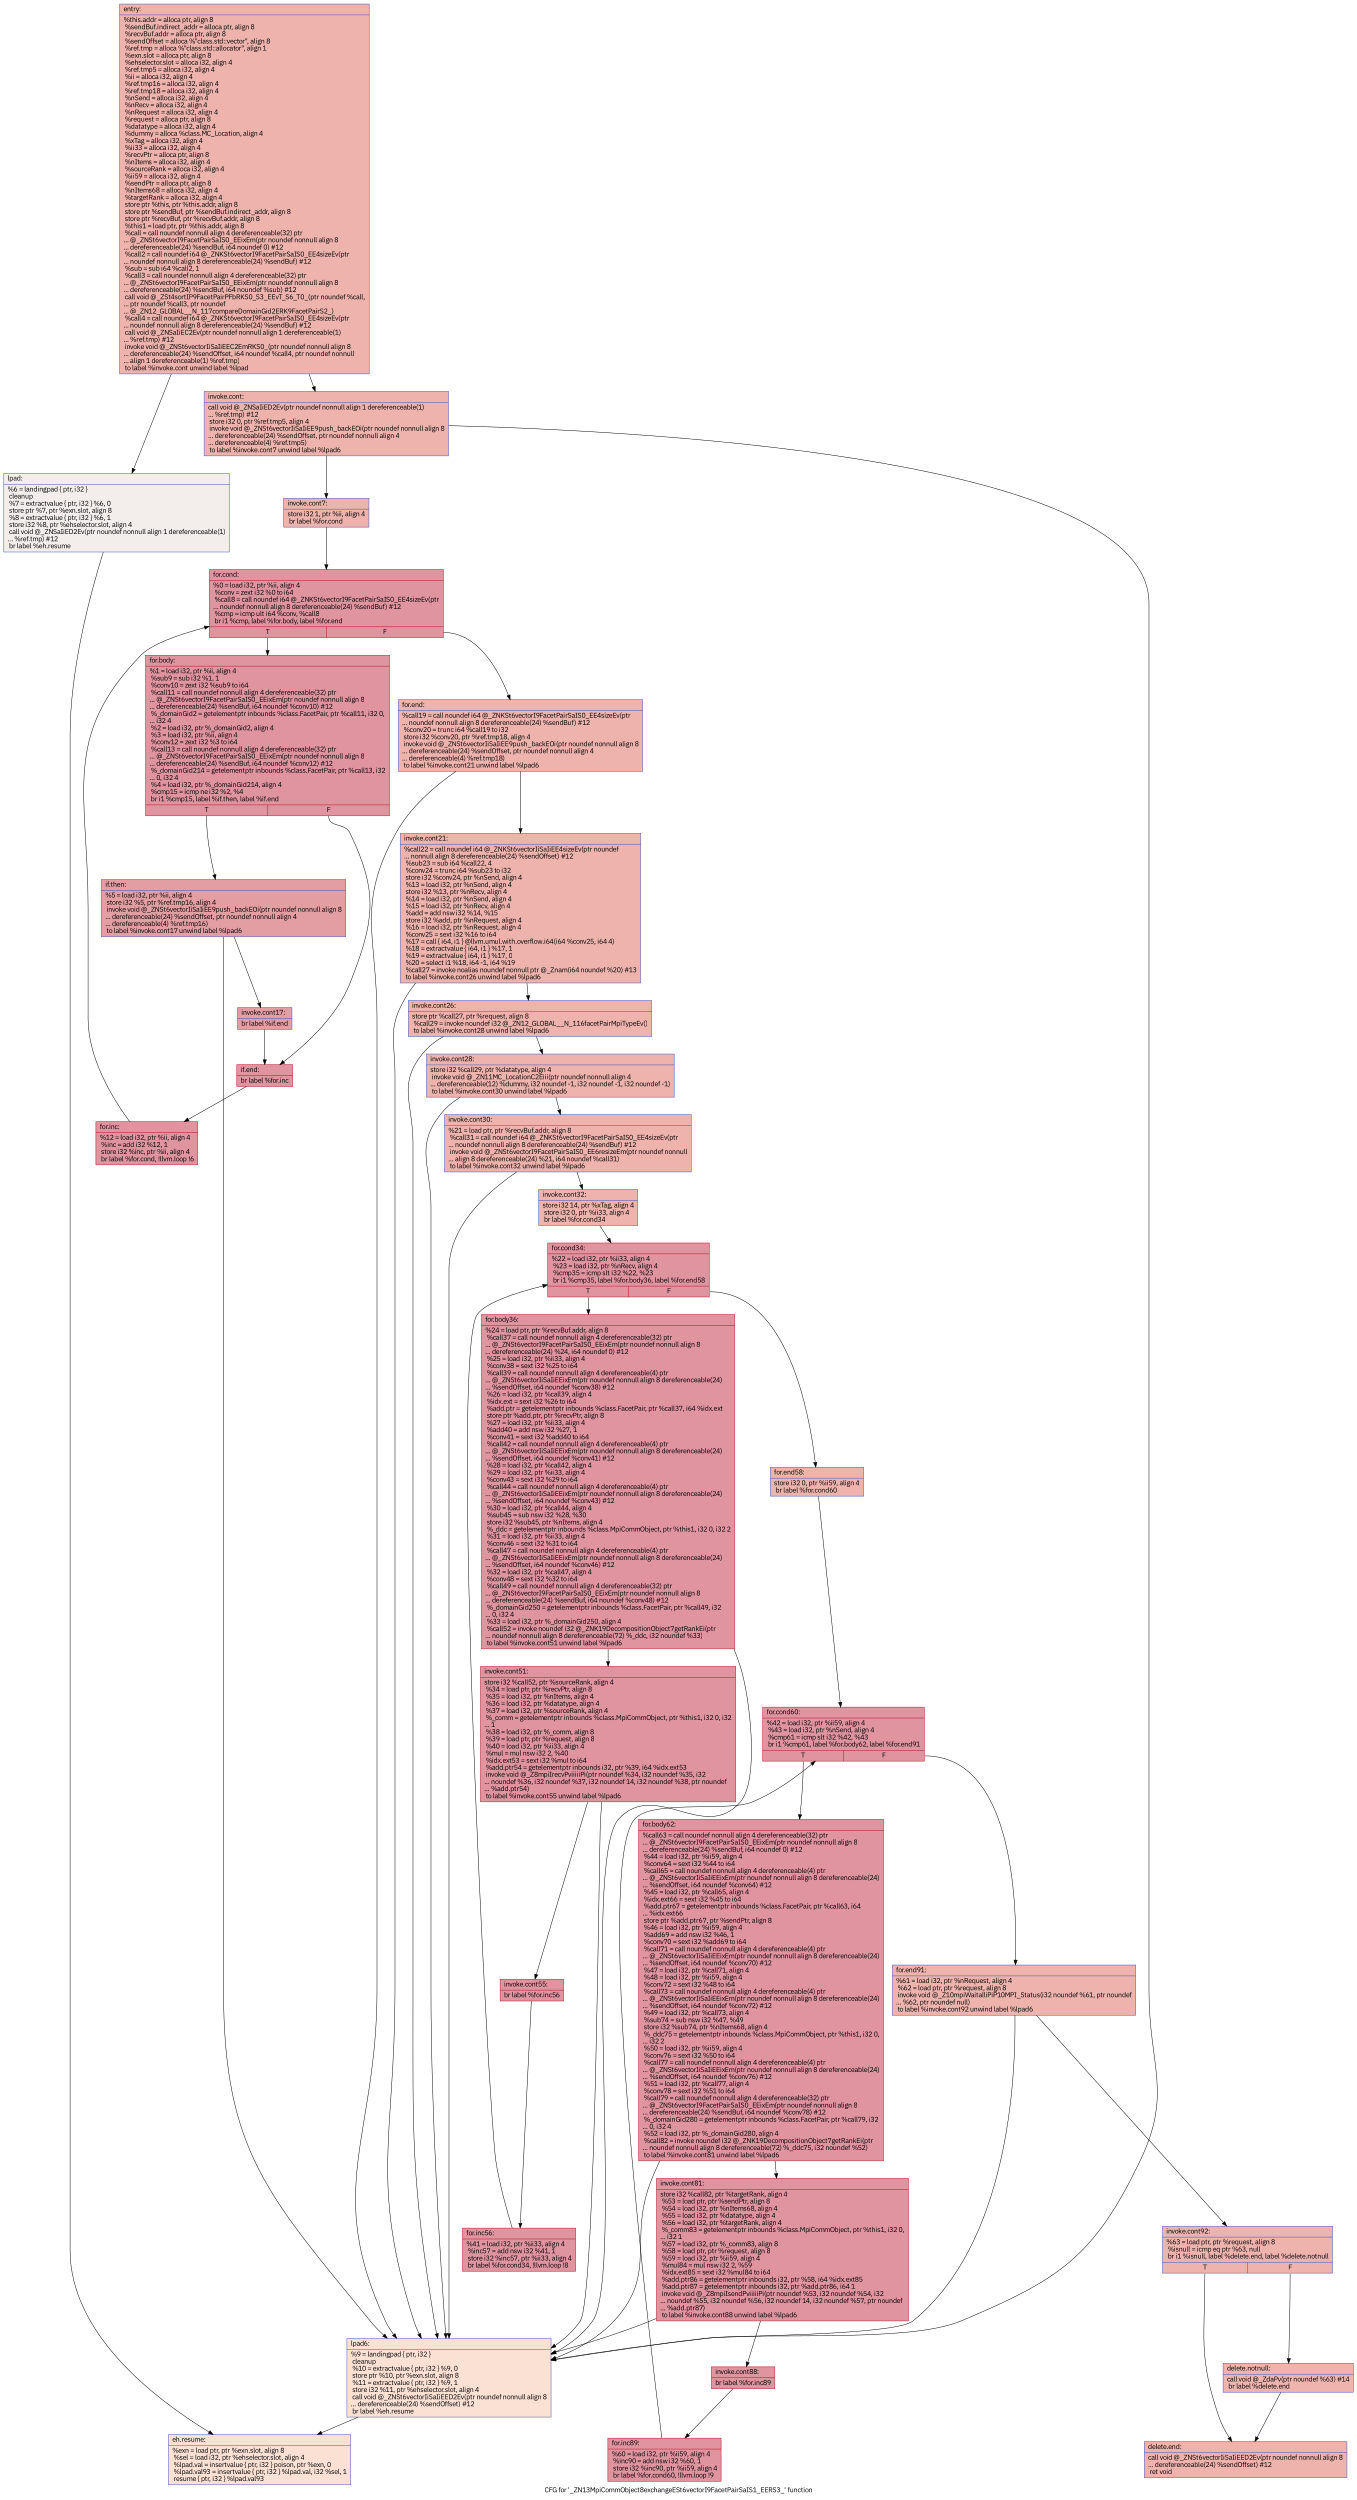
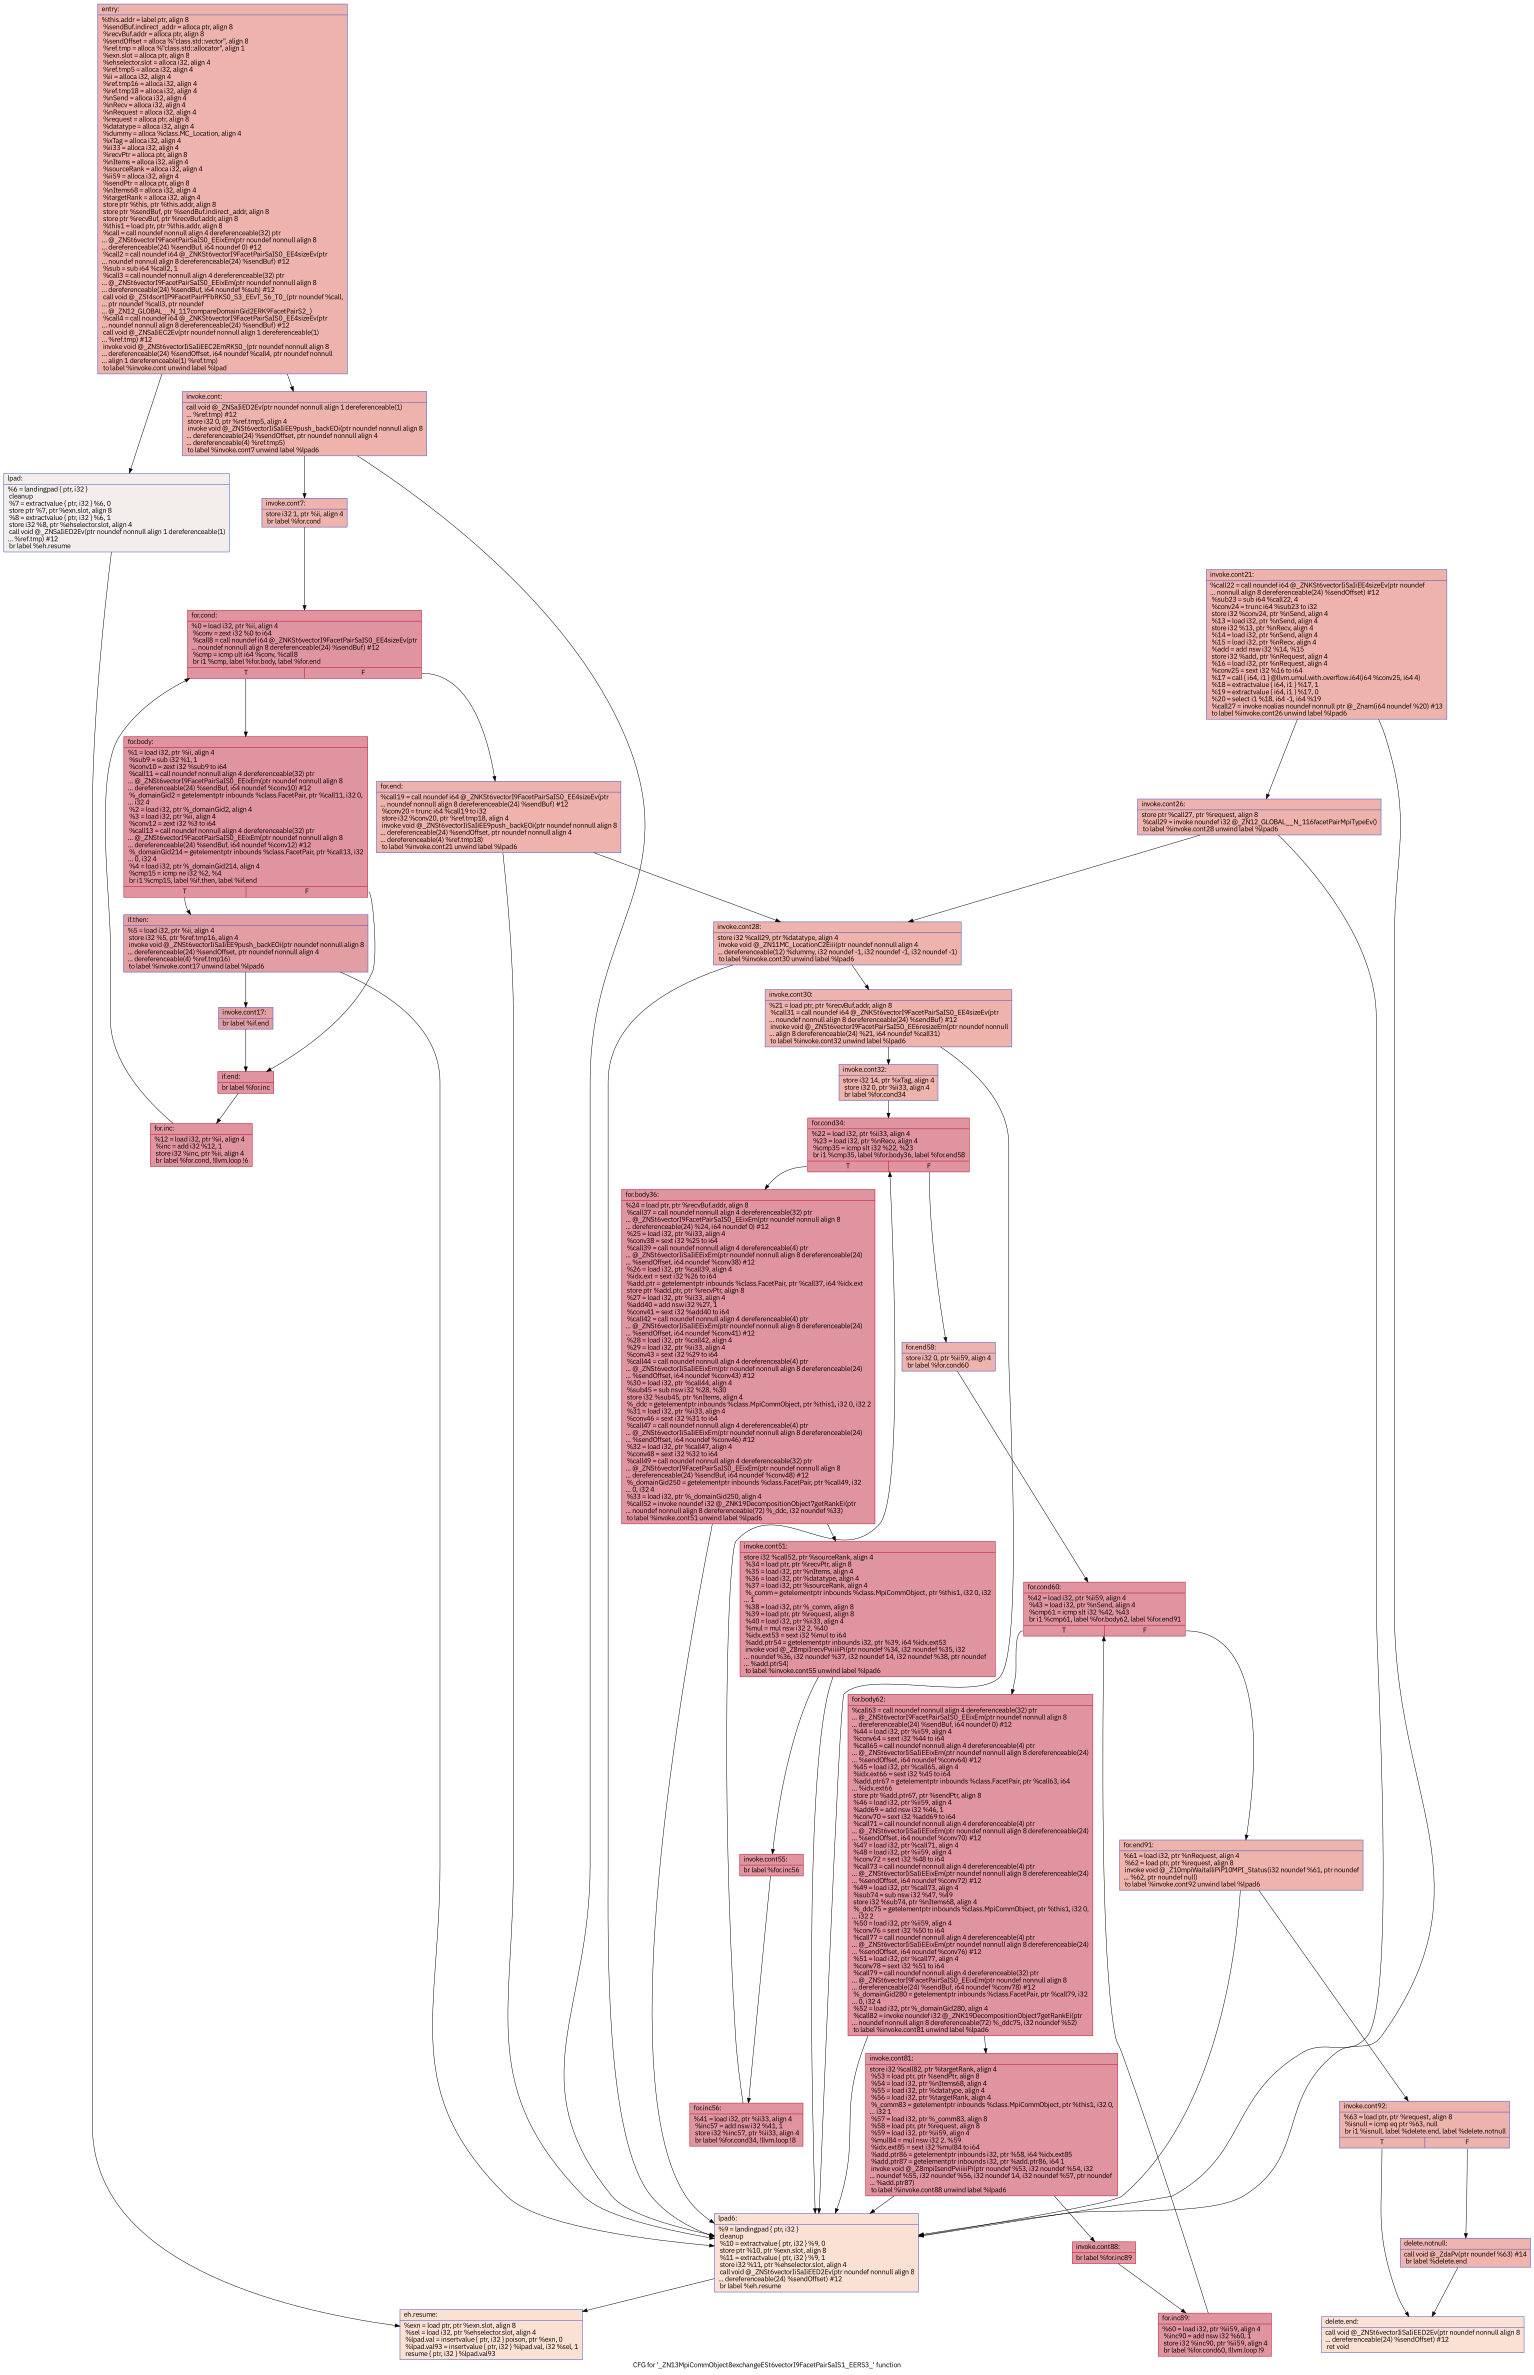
(168, 20) -> (145, 20)
(520, 800) -> (685, 886)
(1246, 2460) -> (1423, 2335)
